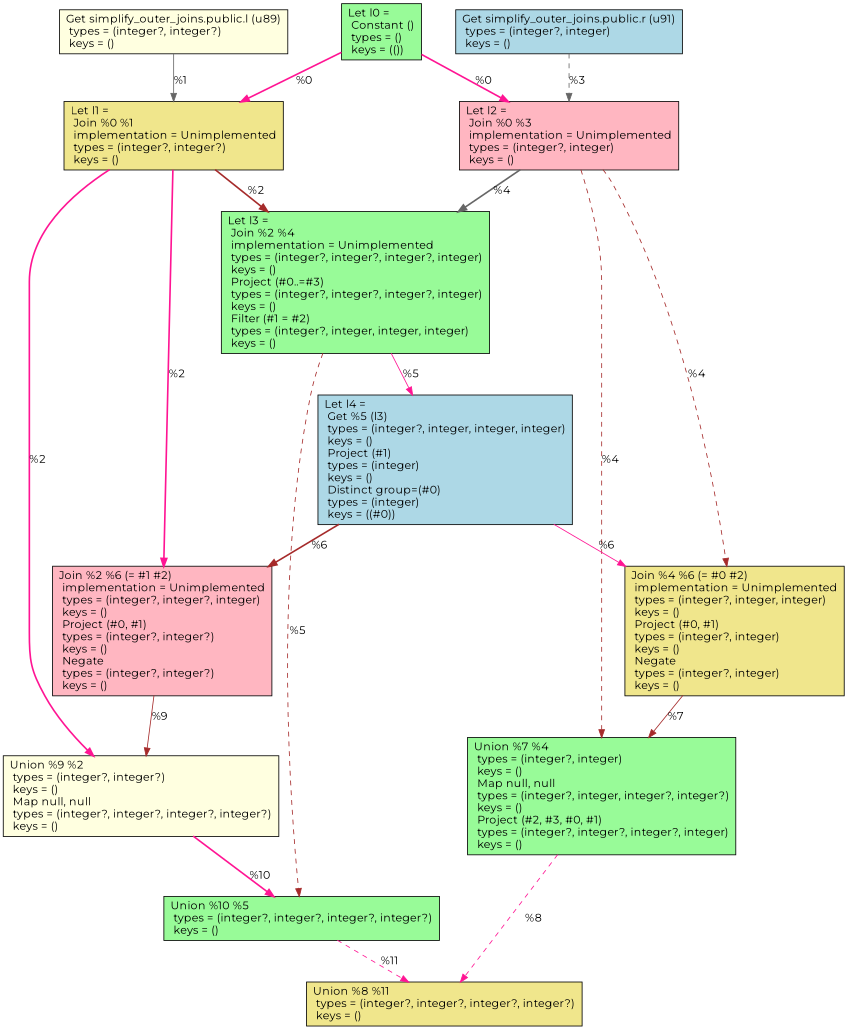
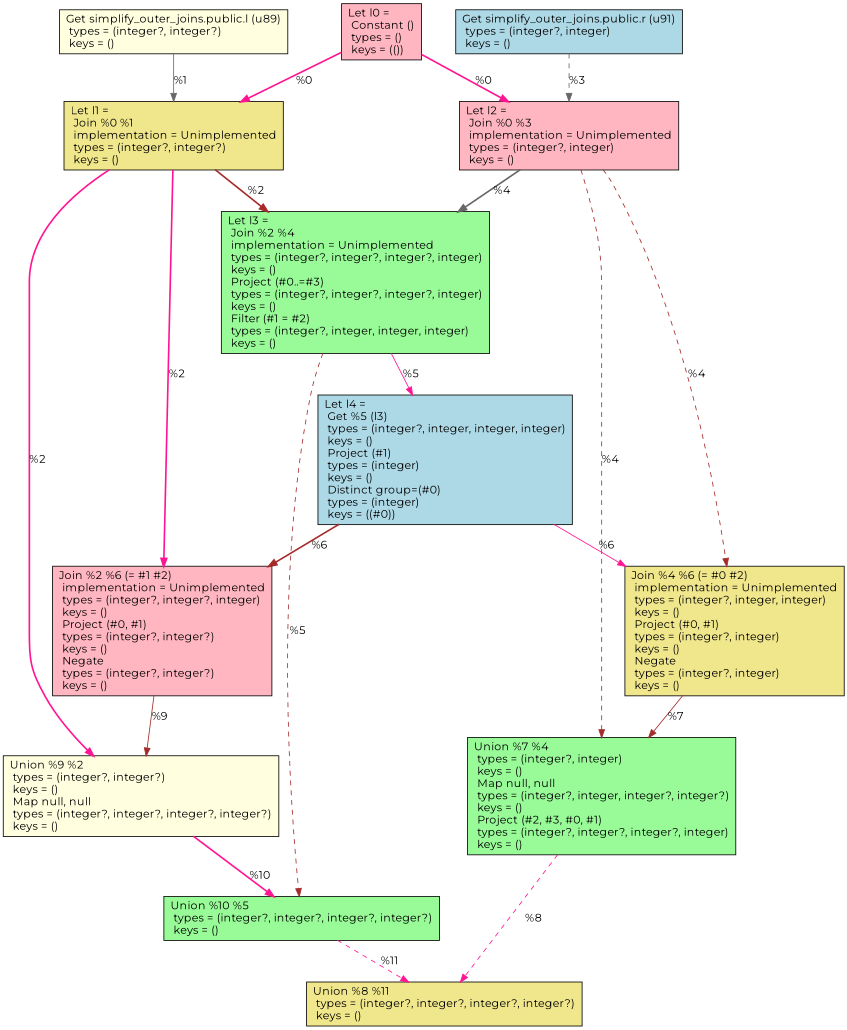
(382, 32) -> (382, 32)
